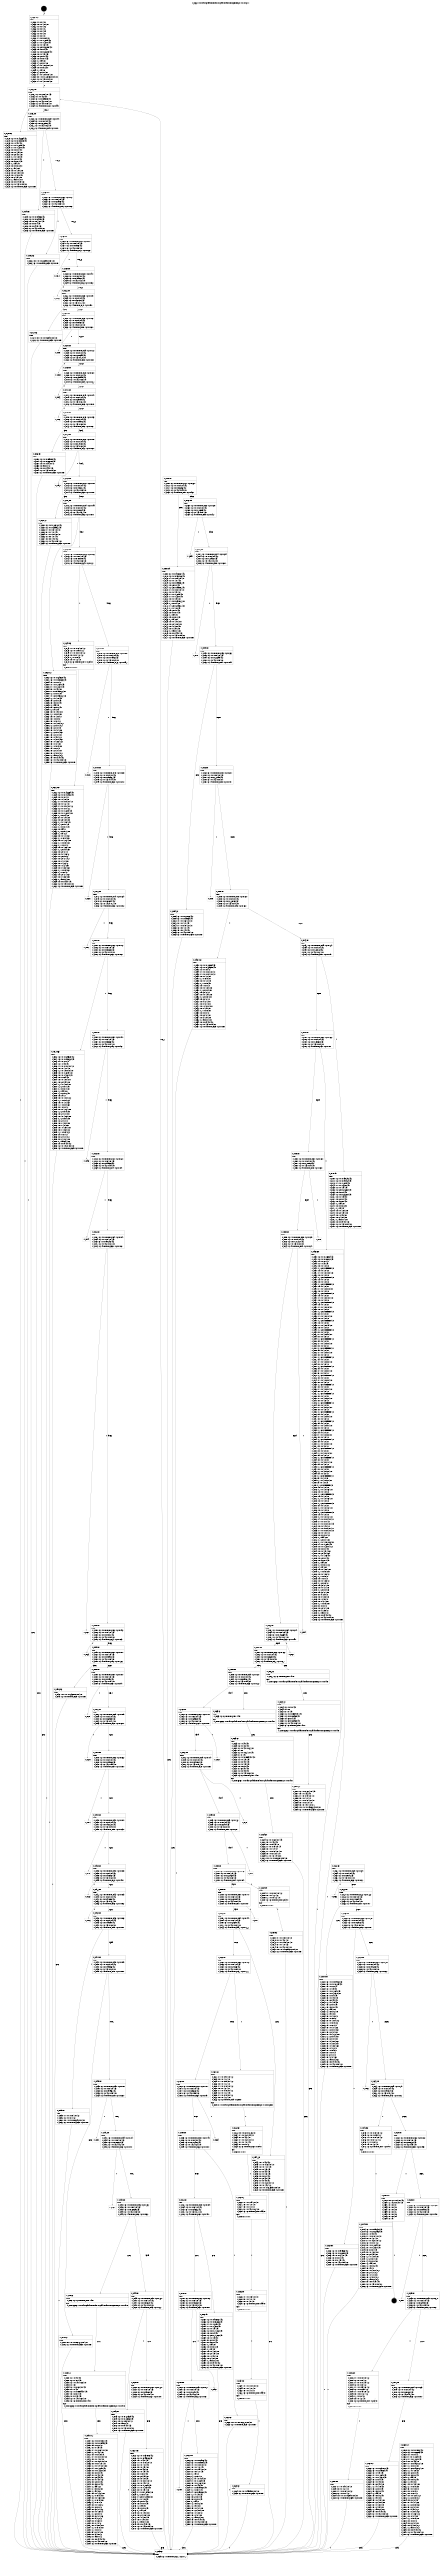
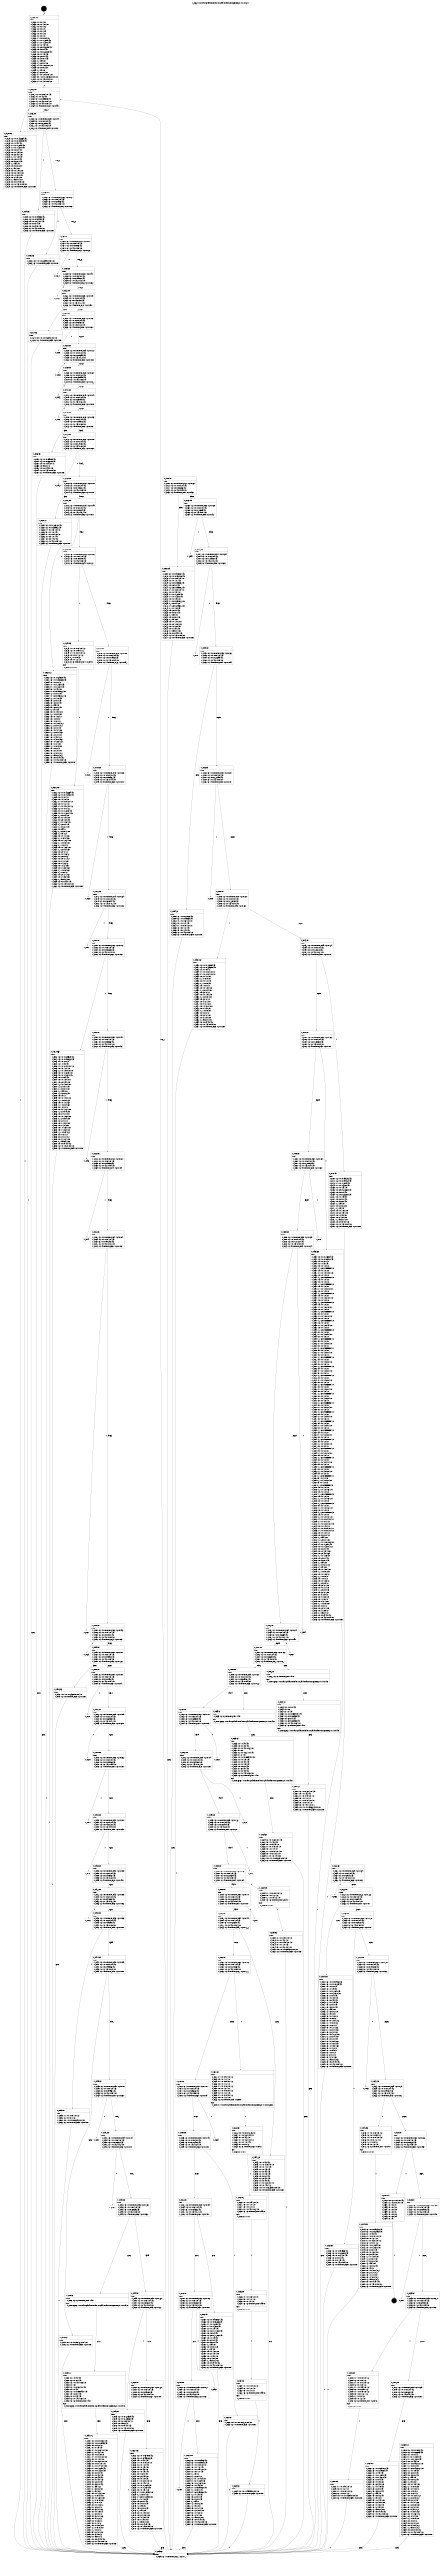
(88, 1897) -> none
